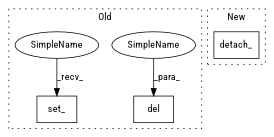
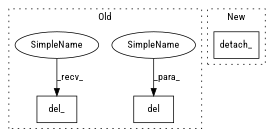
(57, 109) -> (57, 109)
